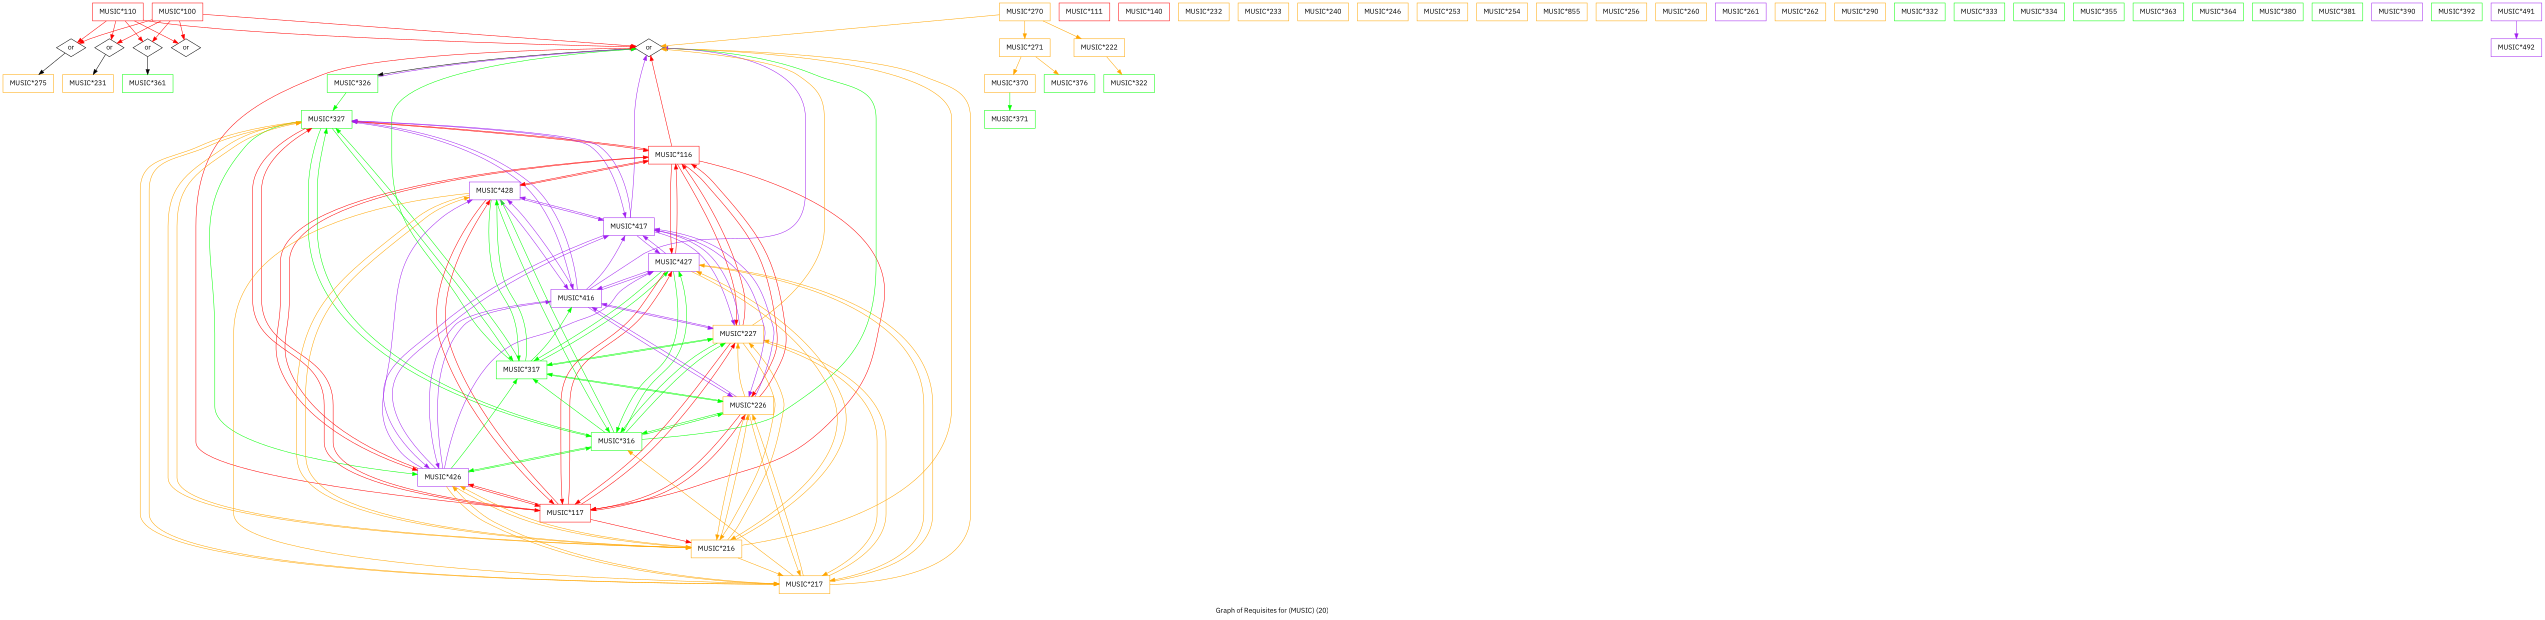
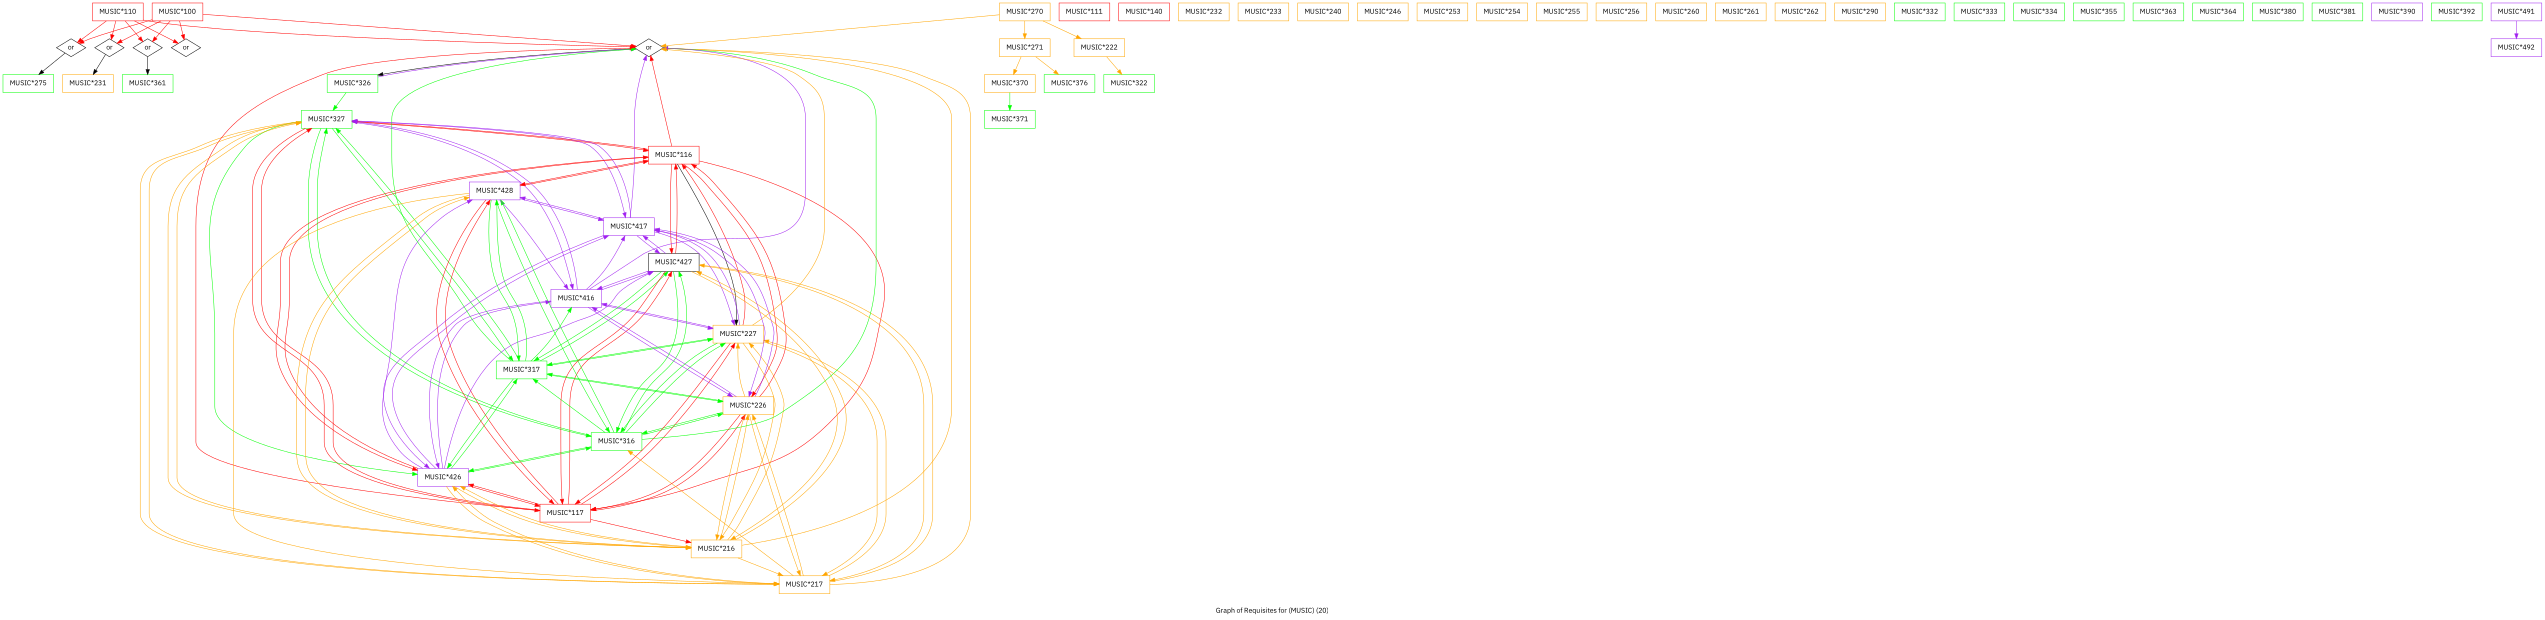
(1562, 12) -> (1562, 12)
(1741, 12) -> (1741, 12)
(28, 84) -> (28, 84)
(715, 235) -> (715, 235)
(545, 245) -> none
(674, 263) -> (674, 263)
none -> (478, 425)
